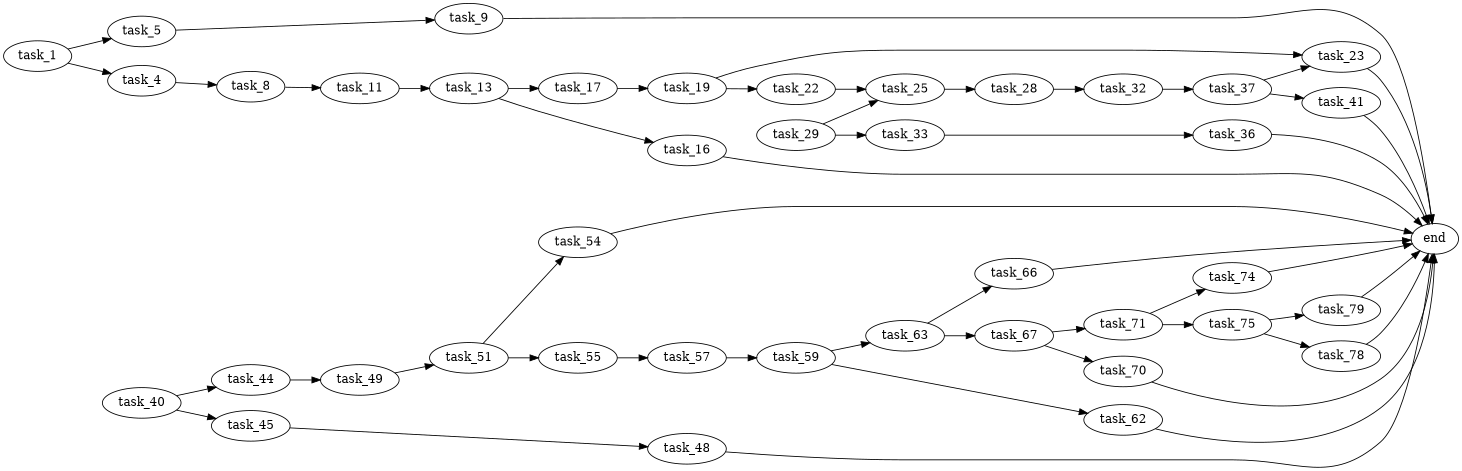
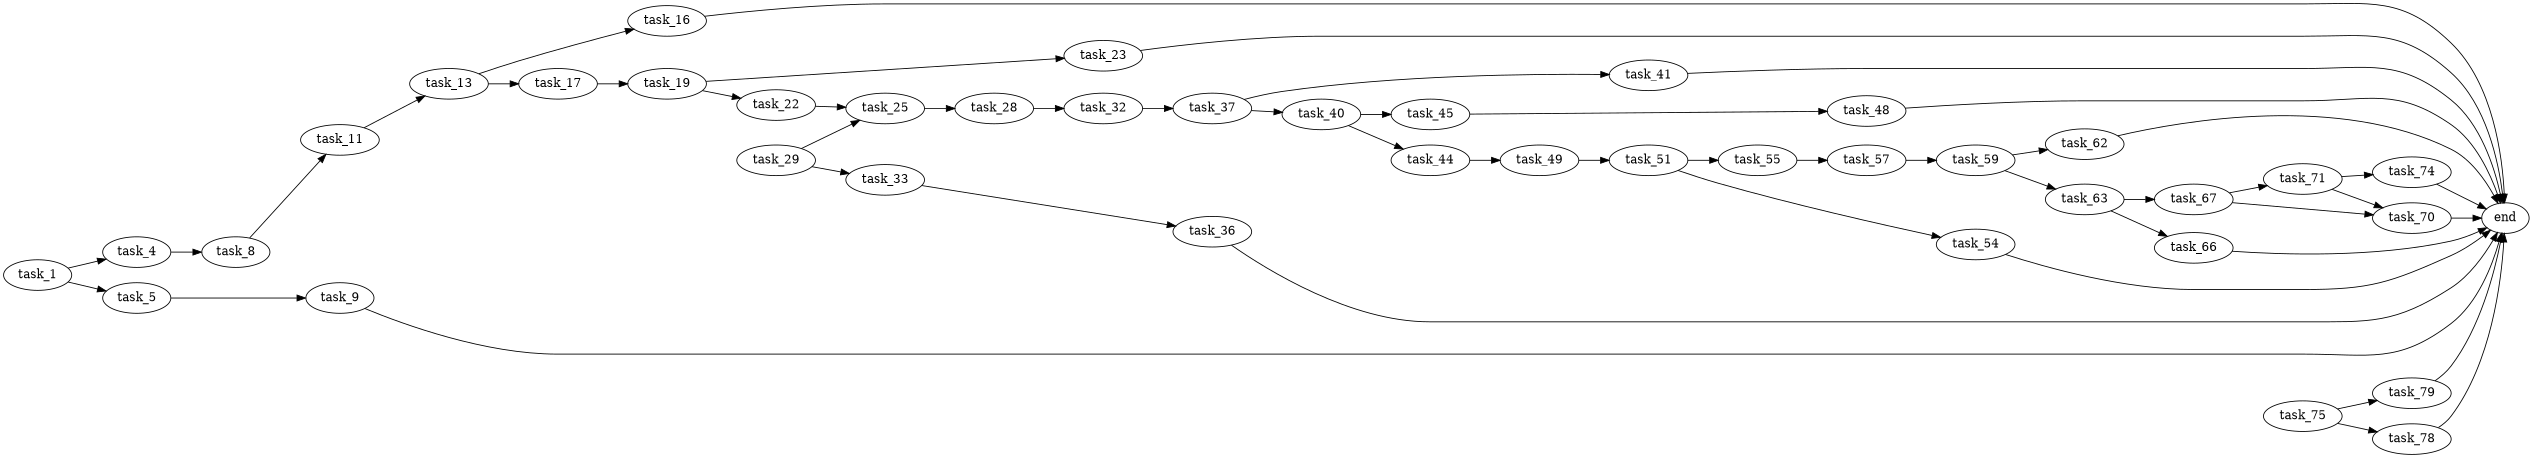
(1283, 74) -> (1263, 111)
(1173, 325) -> (2353, 197)
